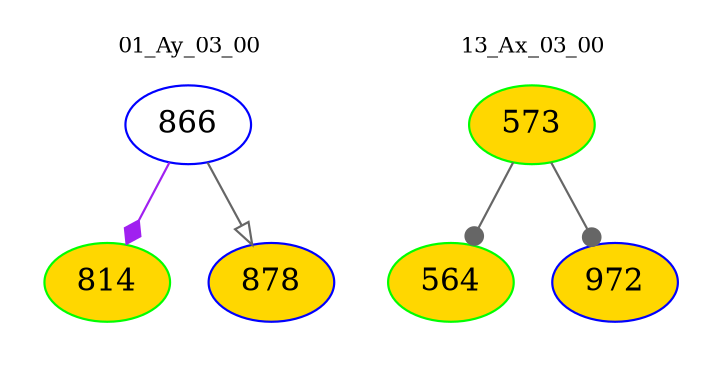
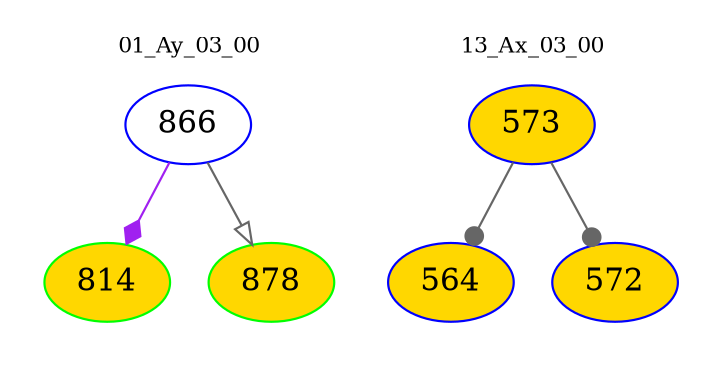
(532, 125) -> (532, 125)
(271, 282) -> (271, 282)
(451, 282) -> (451, 282)
(615, 282) -> (615, 282)
